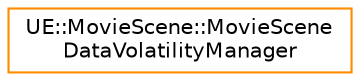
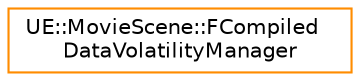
(180, 40) -> (180, 40)
